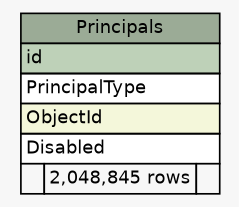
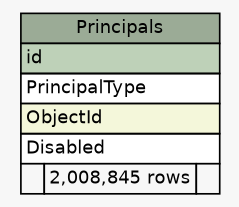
(120, 178) -> (120, 178)
